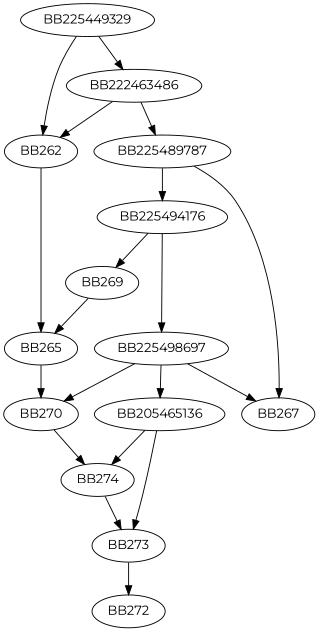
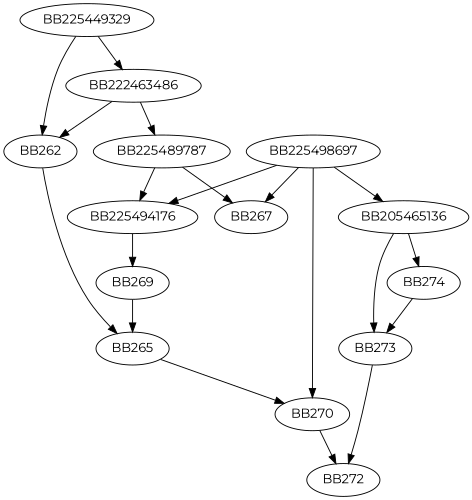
(162, 278) -> (227, 183)
(66, 444) -> (326, 443)
